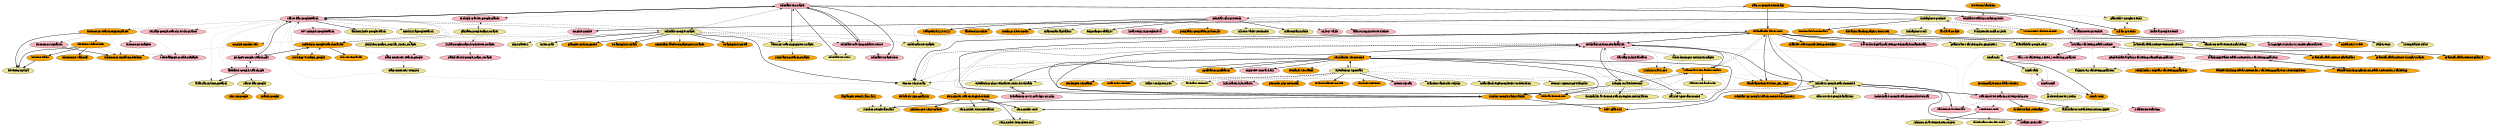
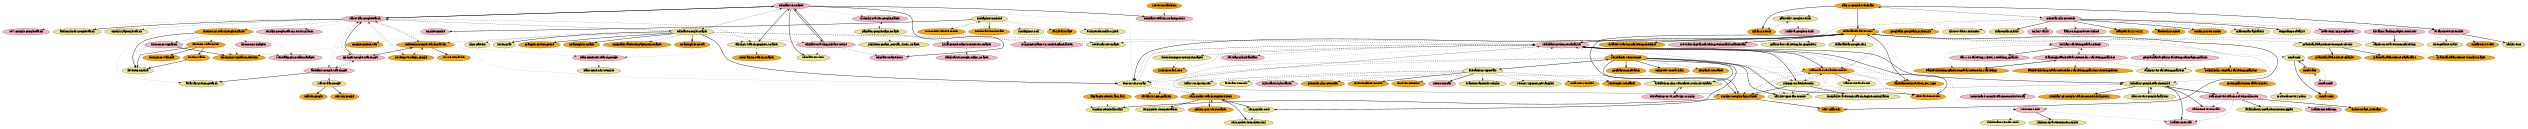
(1867, 32) -> (2395, 32)
(2295, 45) -> (1047, 45)
(1260, 71) -> (1669, 71)
(2032, 71) -> (2310, 71)
(1505, 84) -> none
